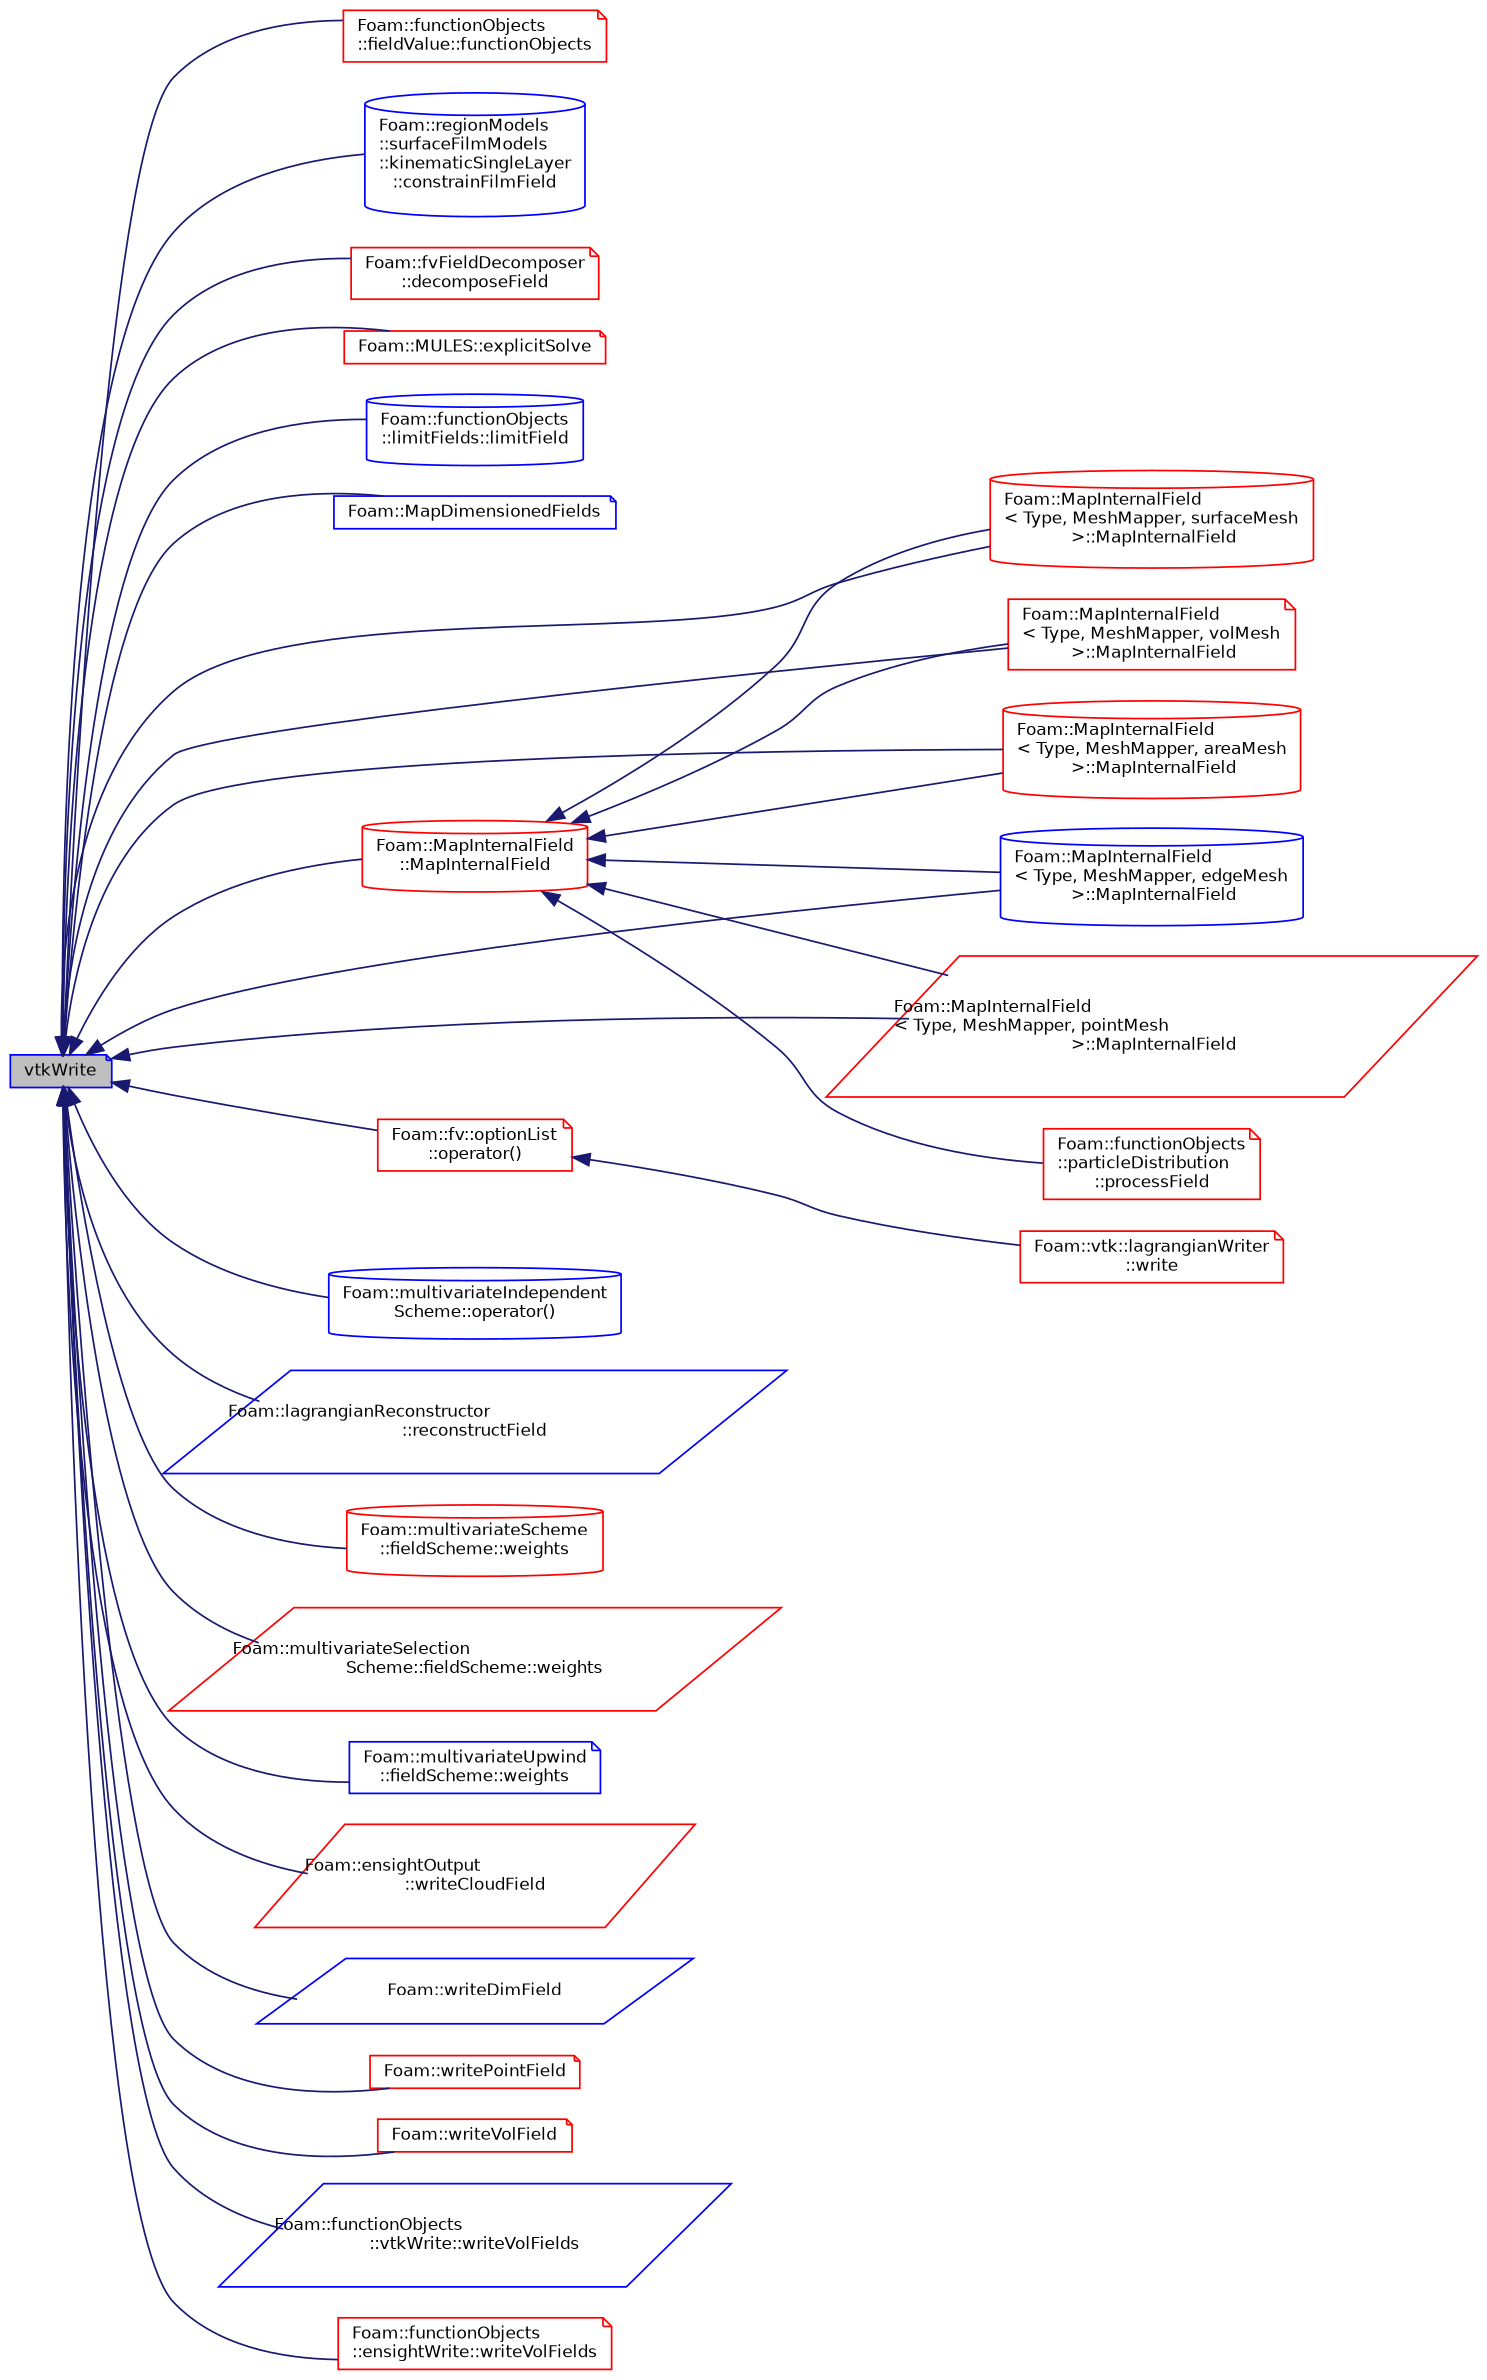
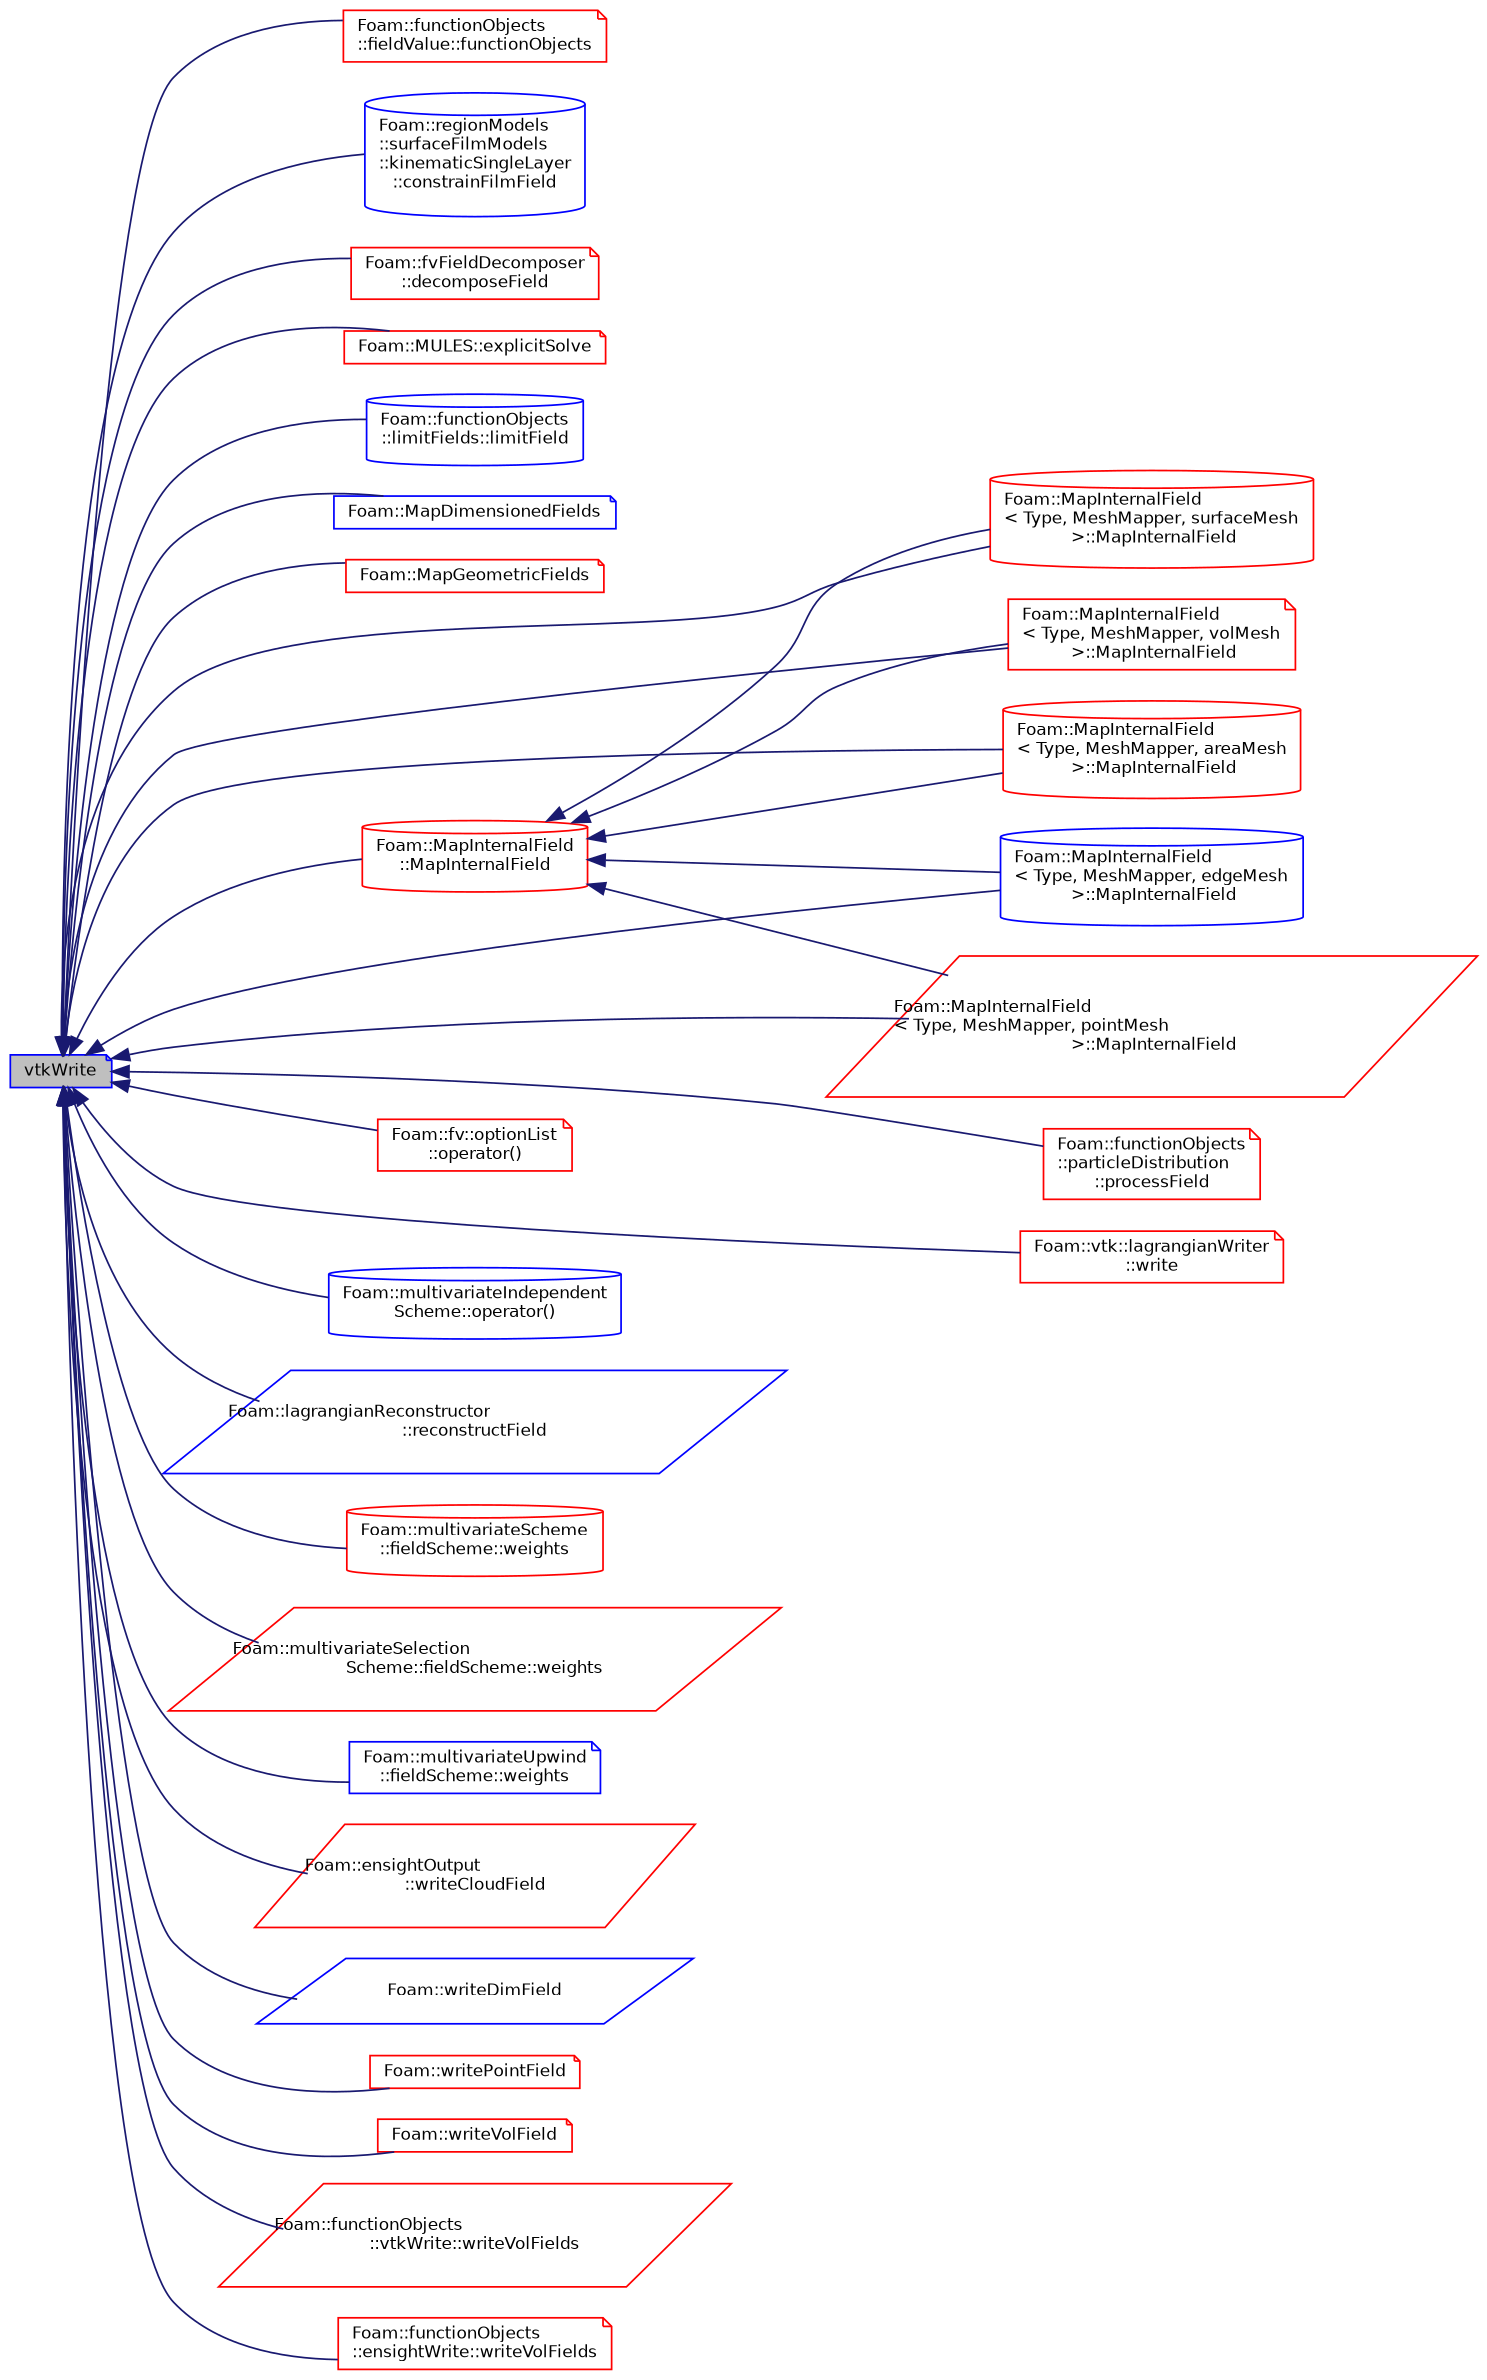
none -> (475, 576)
(790, 1061) -> (588, 1088)
(805, 1204) -> (533, 1229)
(475, 2235) -> (475, 2235)
